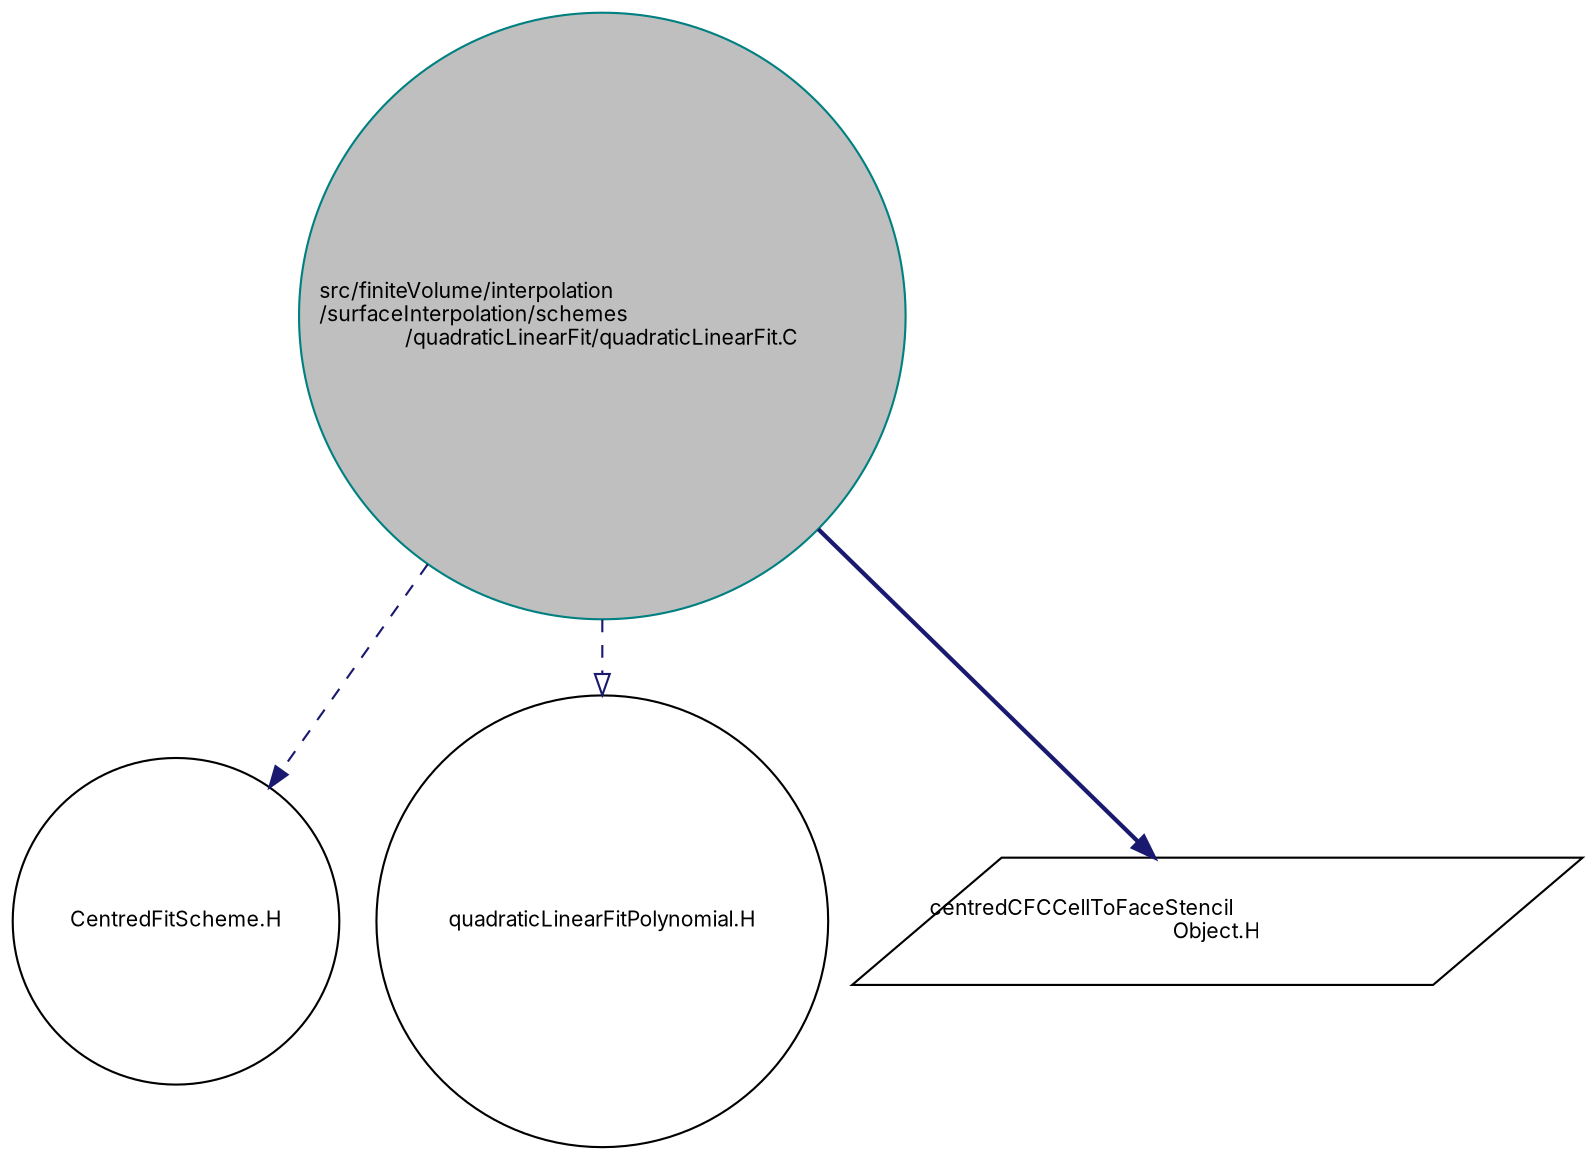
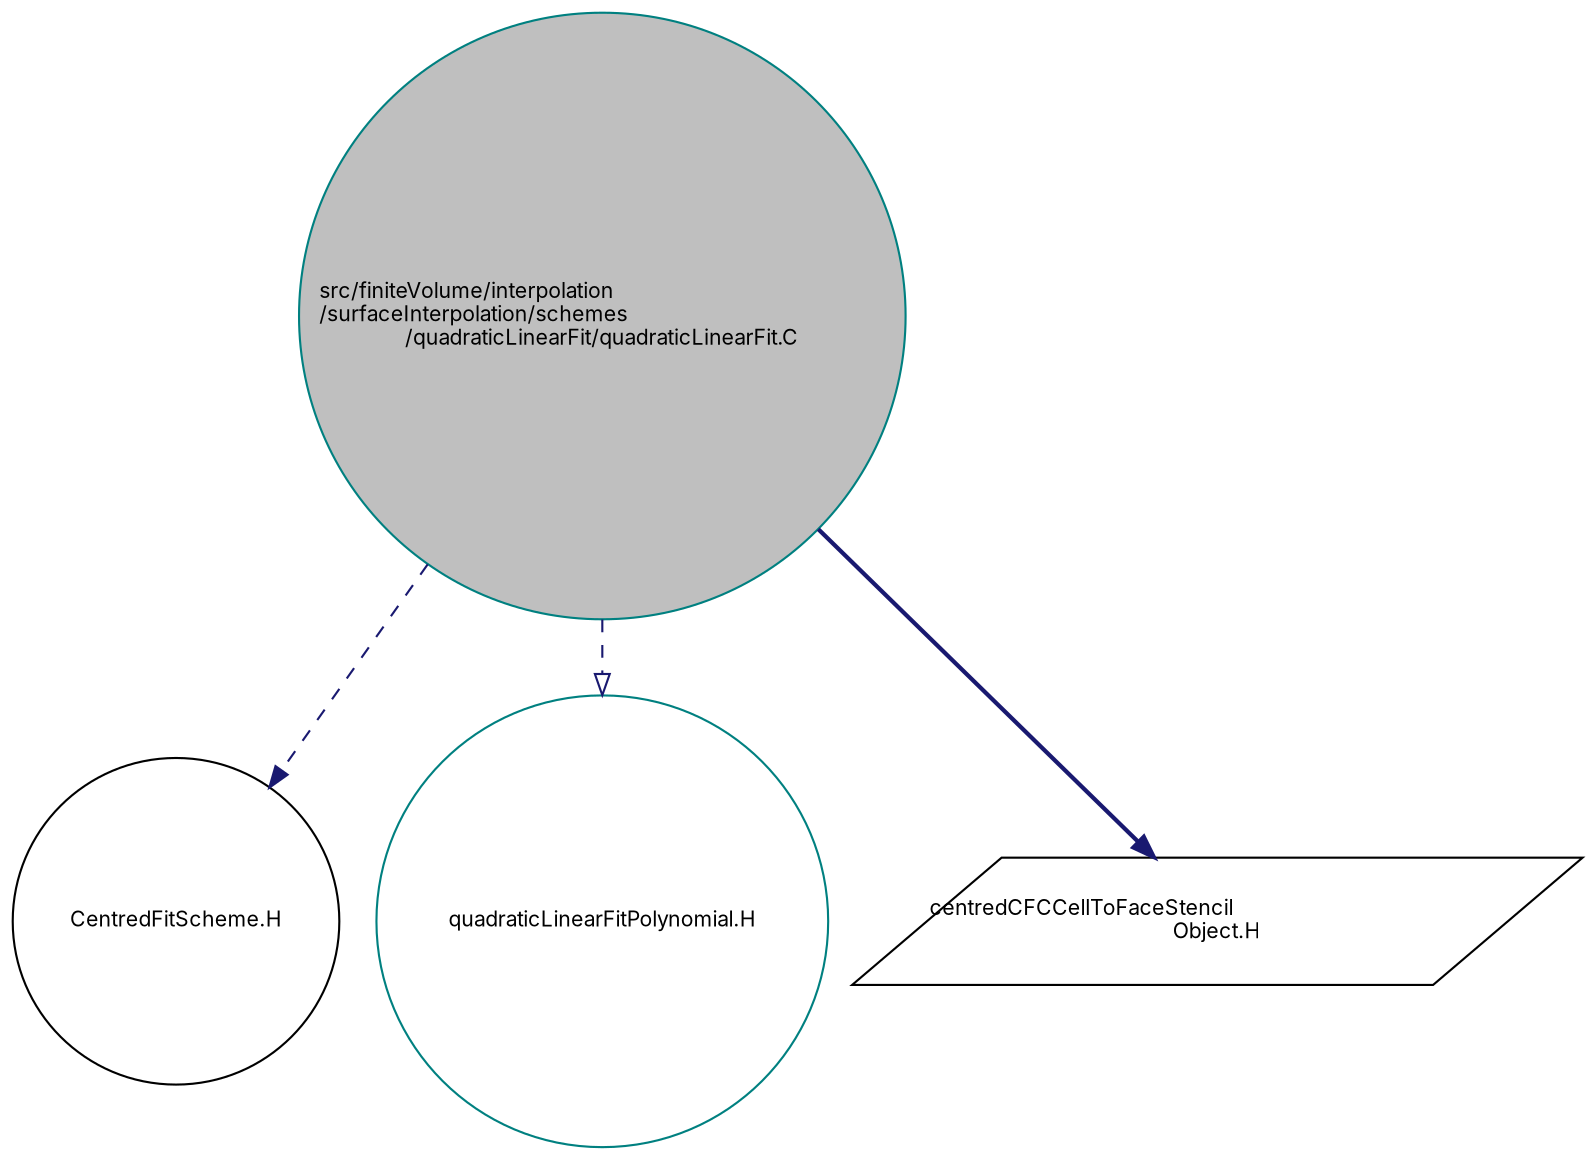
(602, 921) -> (602, 921)
